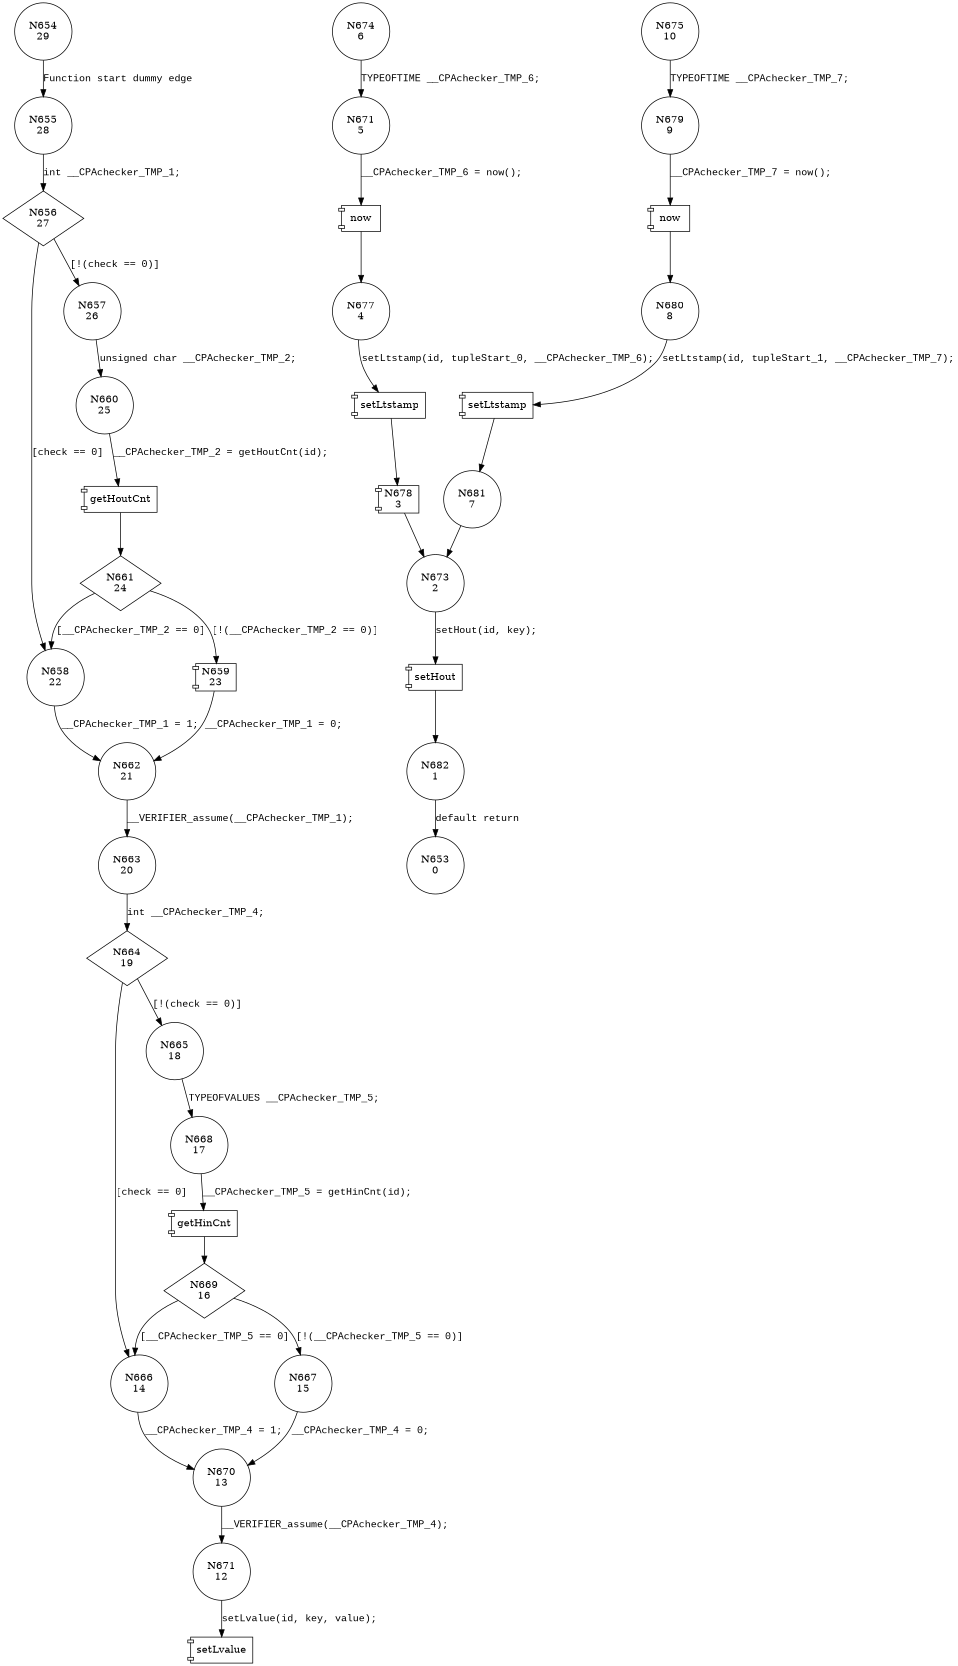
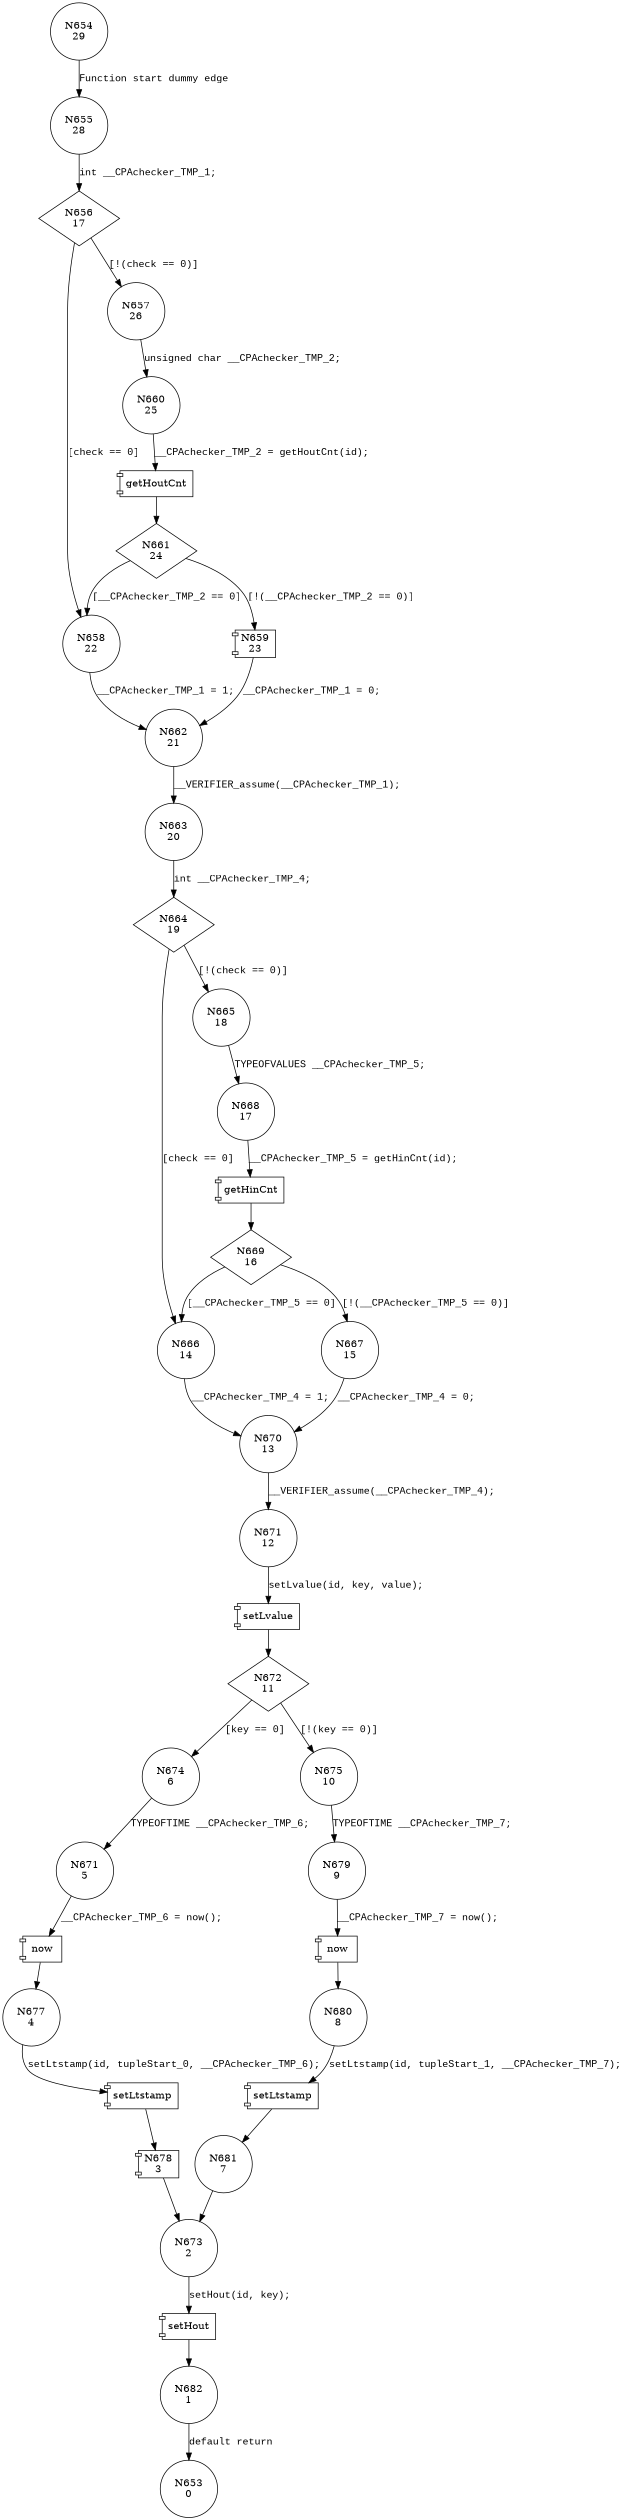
(43, 218) -> (79, 218)
none -> (268, 1684)
